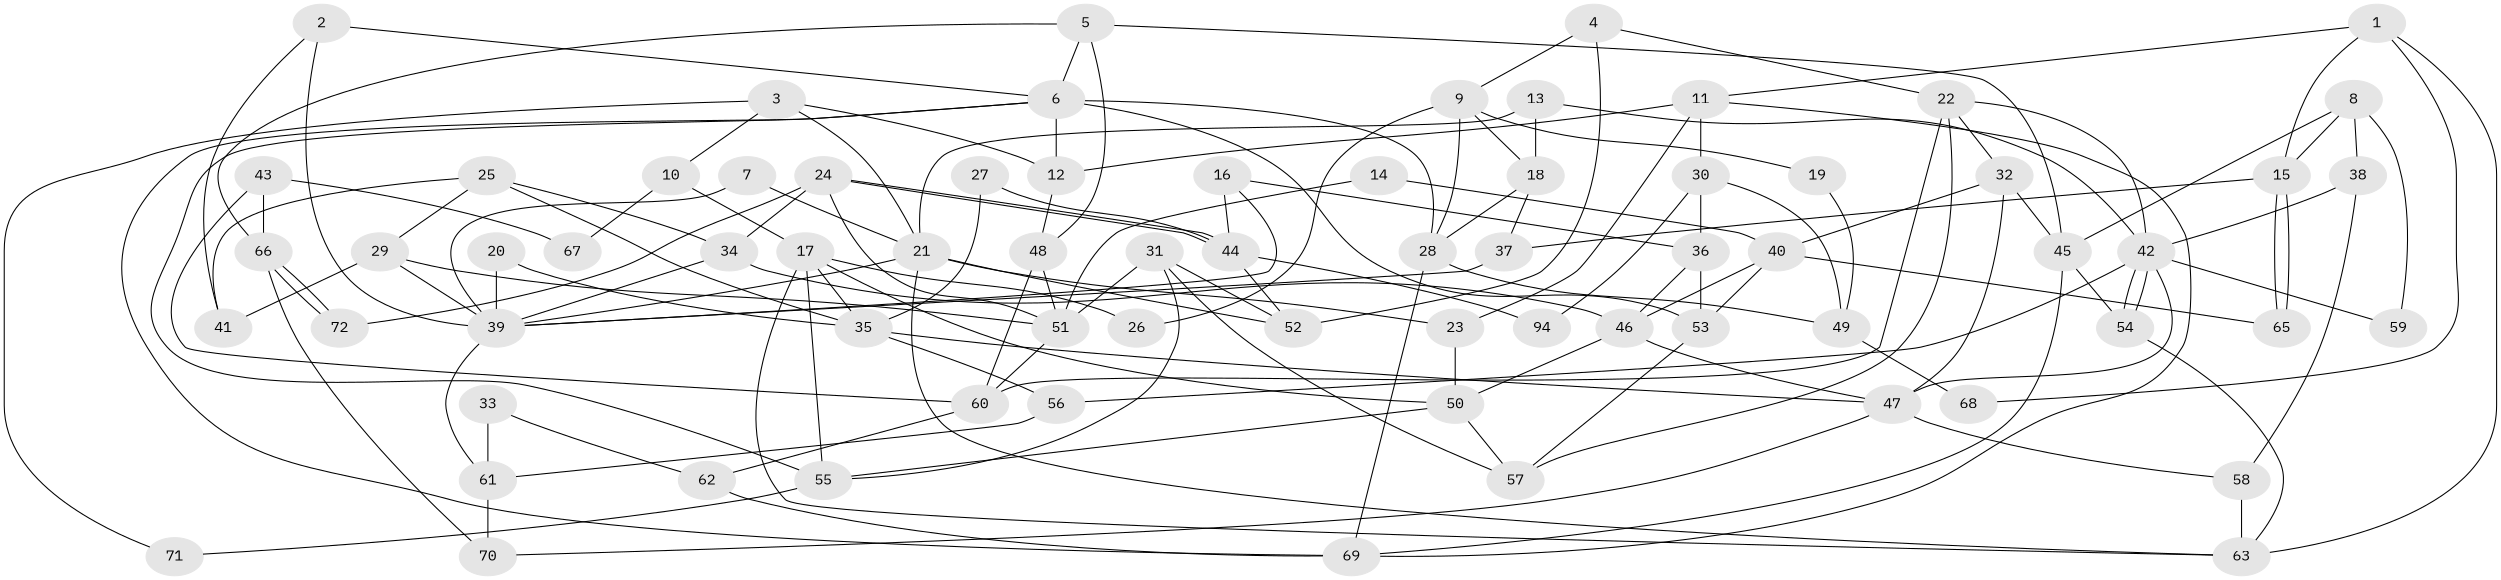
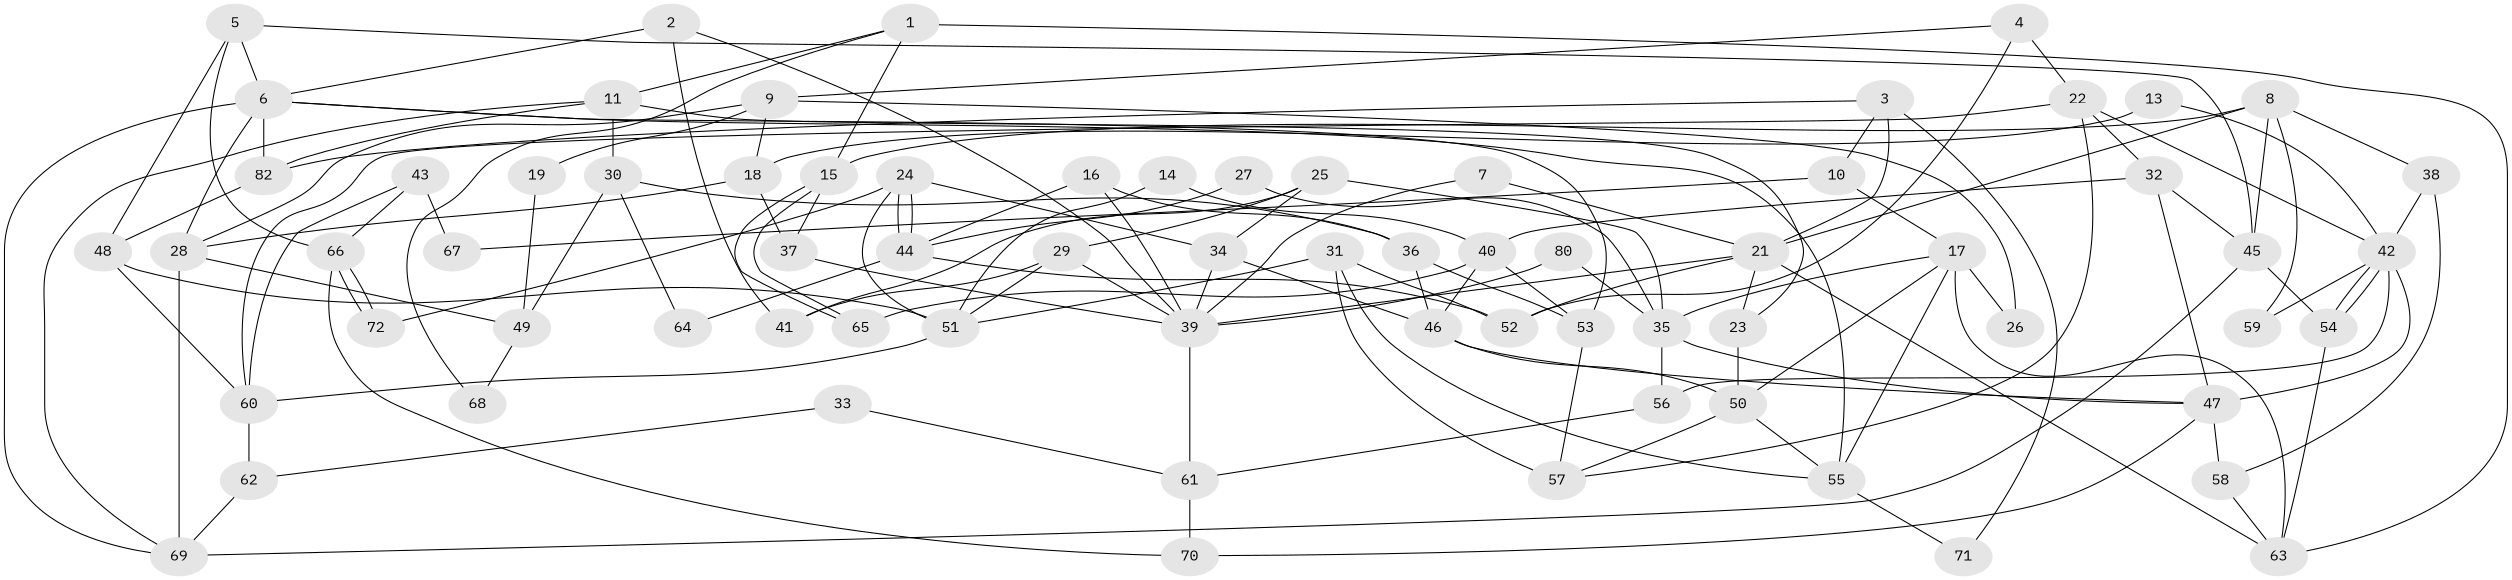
(1170, 130) -> (2015, 176)
(1056, 176) -> (264, 176)
(496, 252) -> (1563, 252)
(1542, 328) -> (683, 328)
